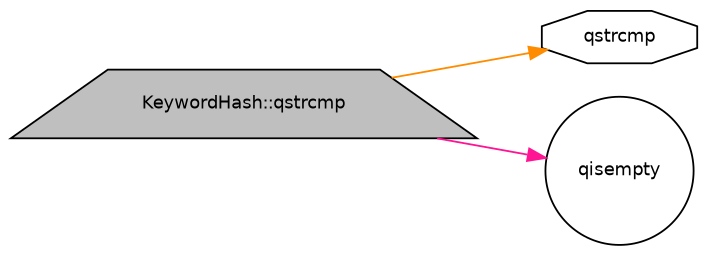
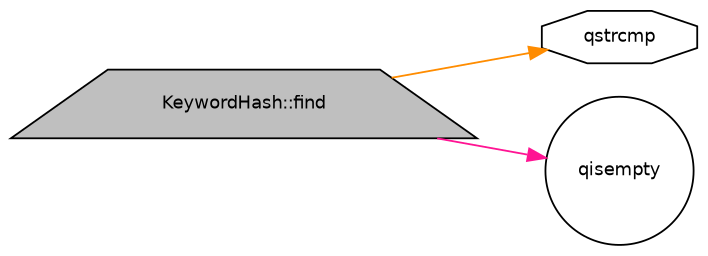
(244, 104) -> (244, 104)
